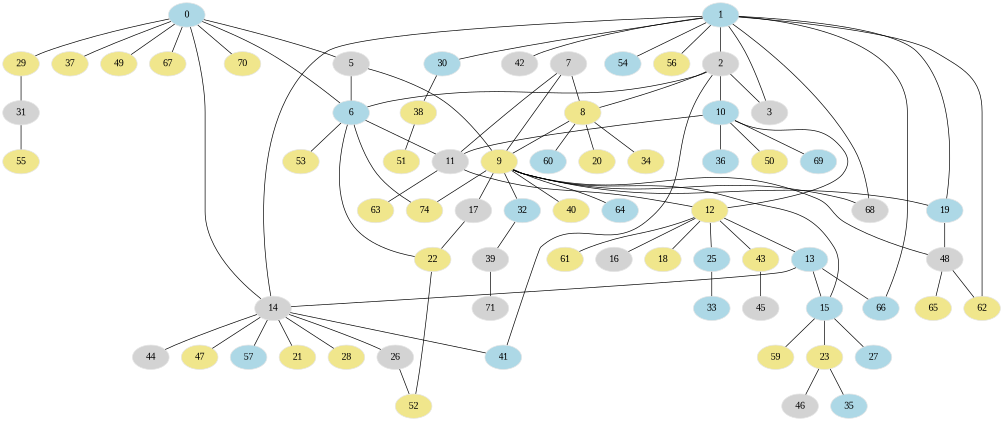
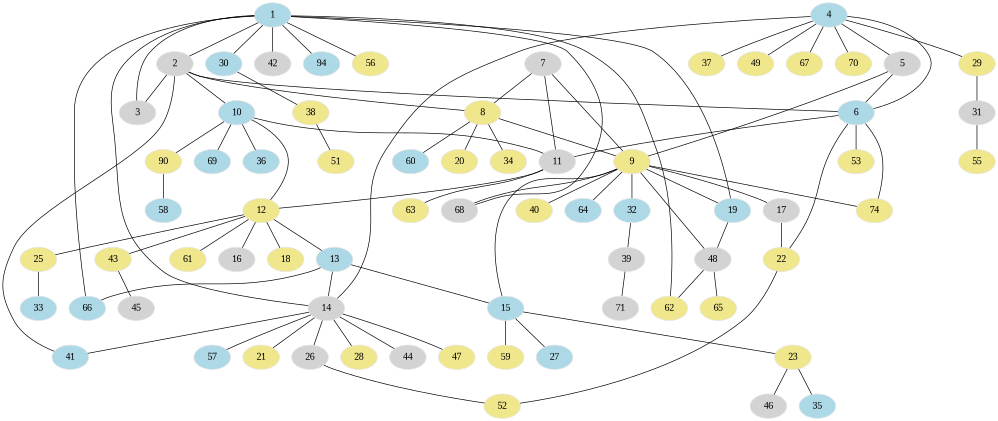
(187, 15) -> (829, 15)
(623, 64) -> (322, 64)
(769, 162) -> (163, 162)
none -> (163, 211)
(712, 259) -> (38, 259)
